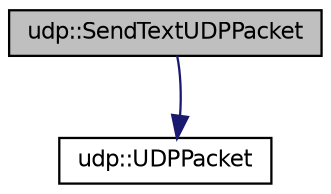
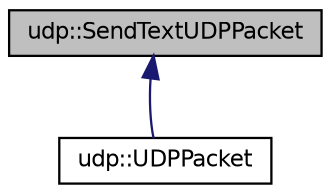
(180, 86) -> (150, 109)
